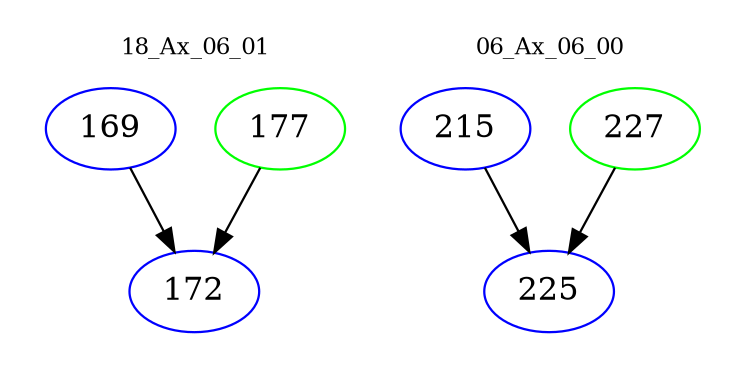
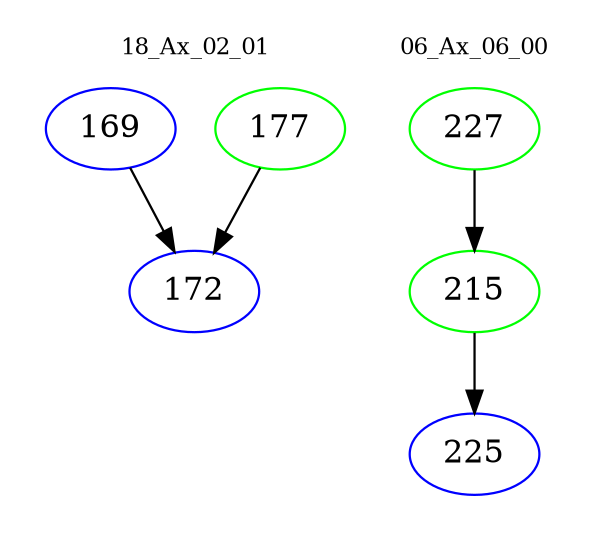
(195, 49) -> (195, 49)
(466, 129) -> (475, 292)
(598, 200) -> (475, 199)
